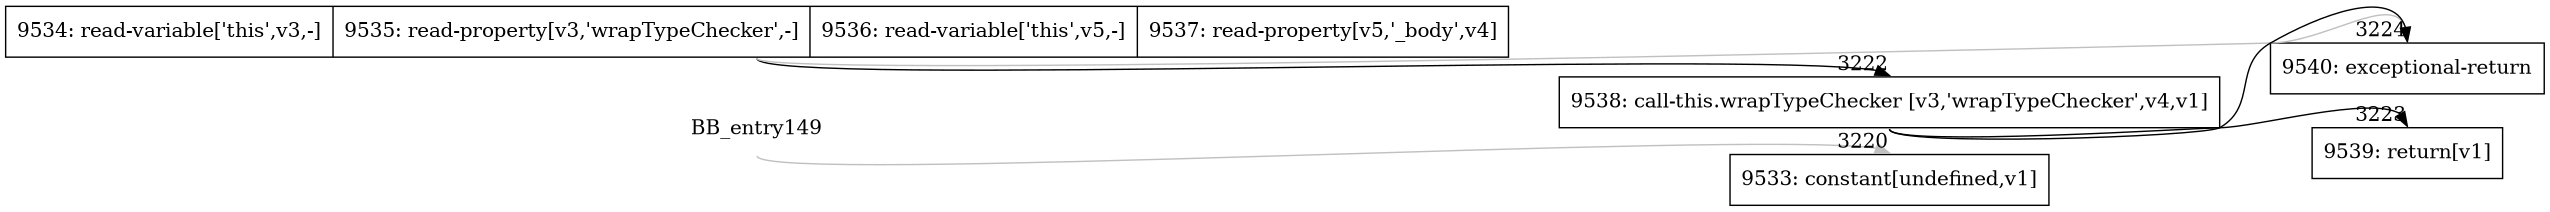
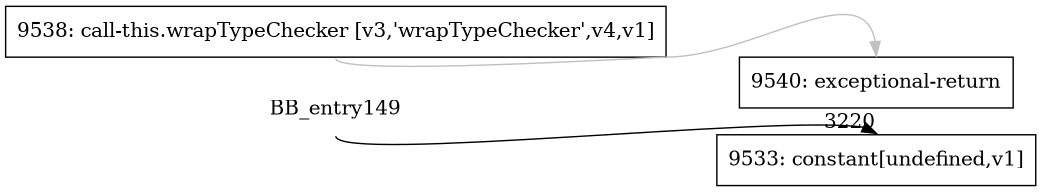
(757, 32) -> none
(2234, 115) -> (615, 60)
(2407, 153) -> none
(1316, 155) -> (599, 135)
